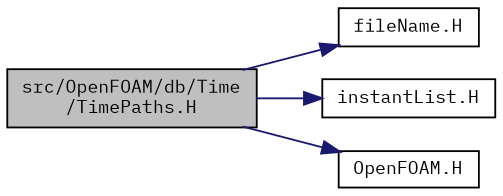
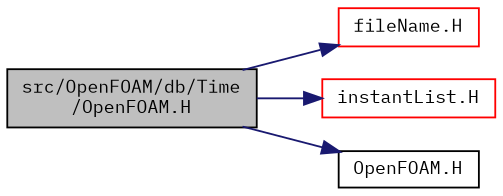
(409, 27) -> (409, 27)
(132, 98) -> (132, 98)
(409, 98) -> (409, 98)
